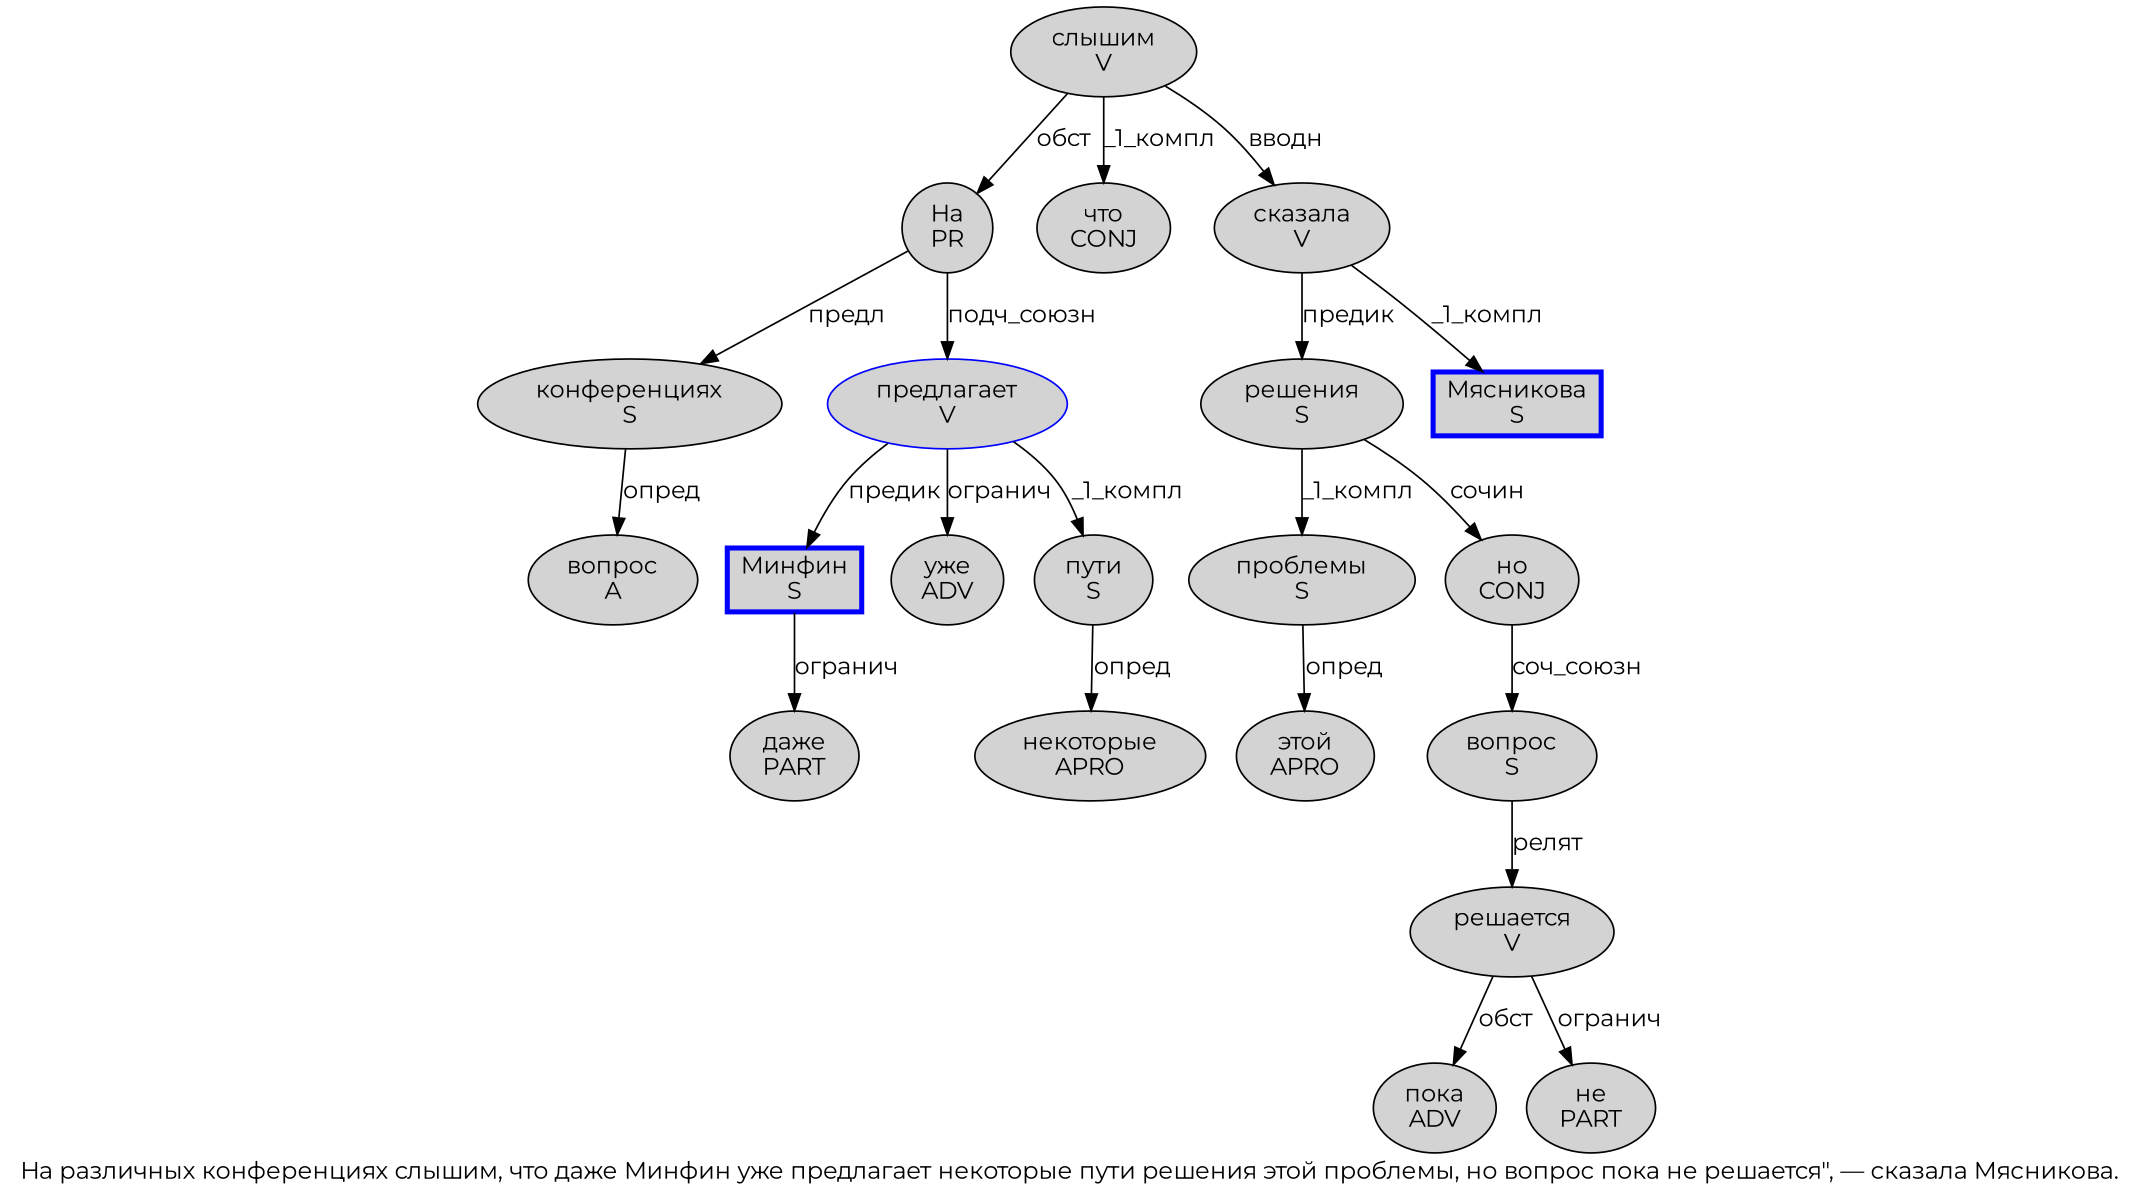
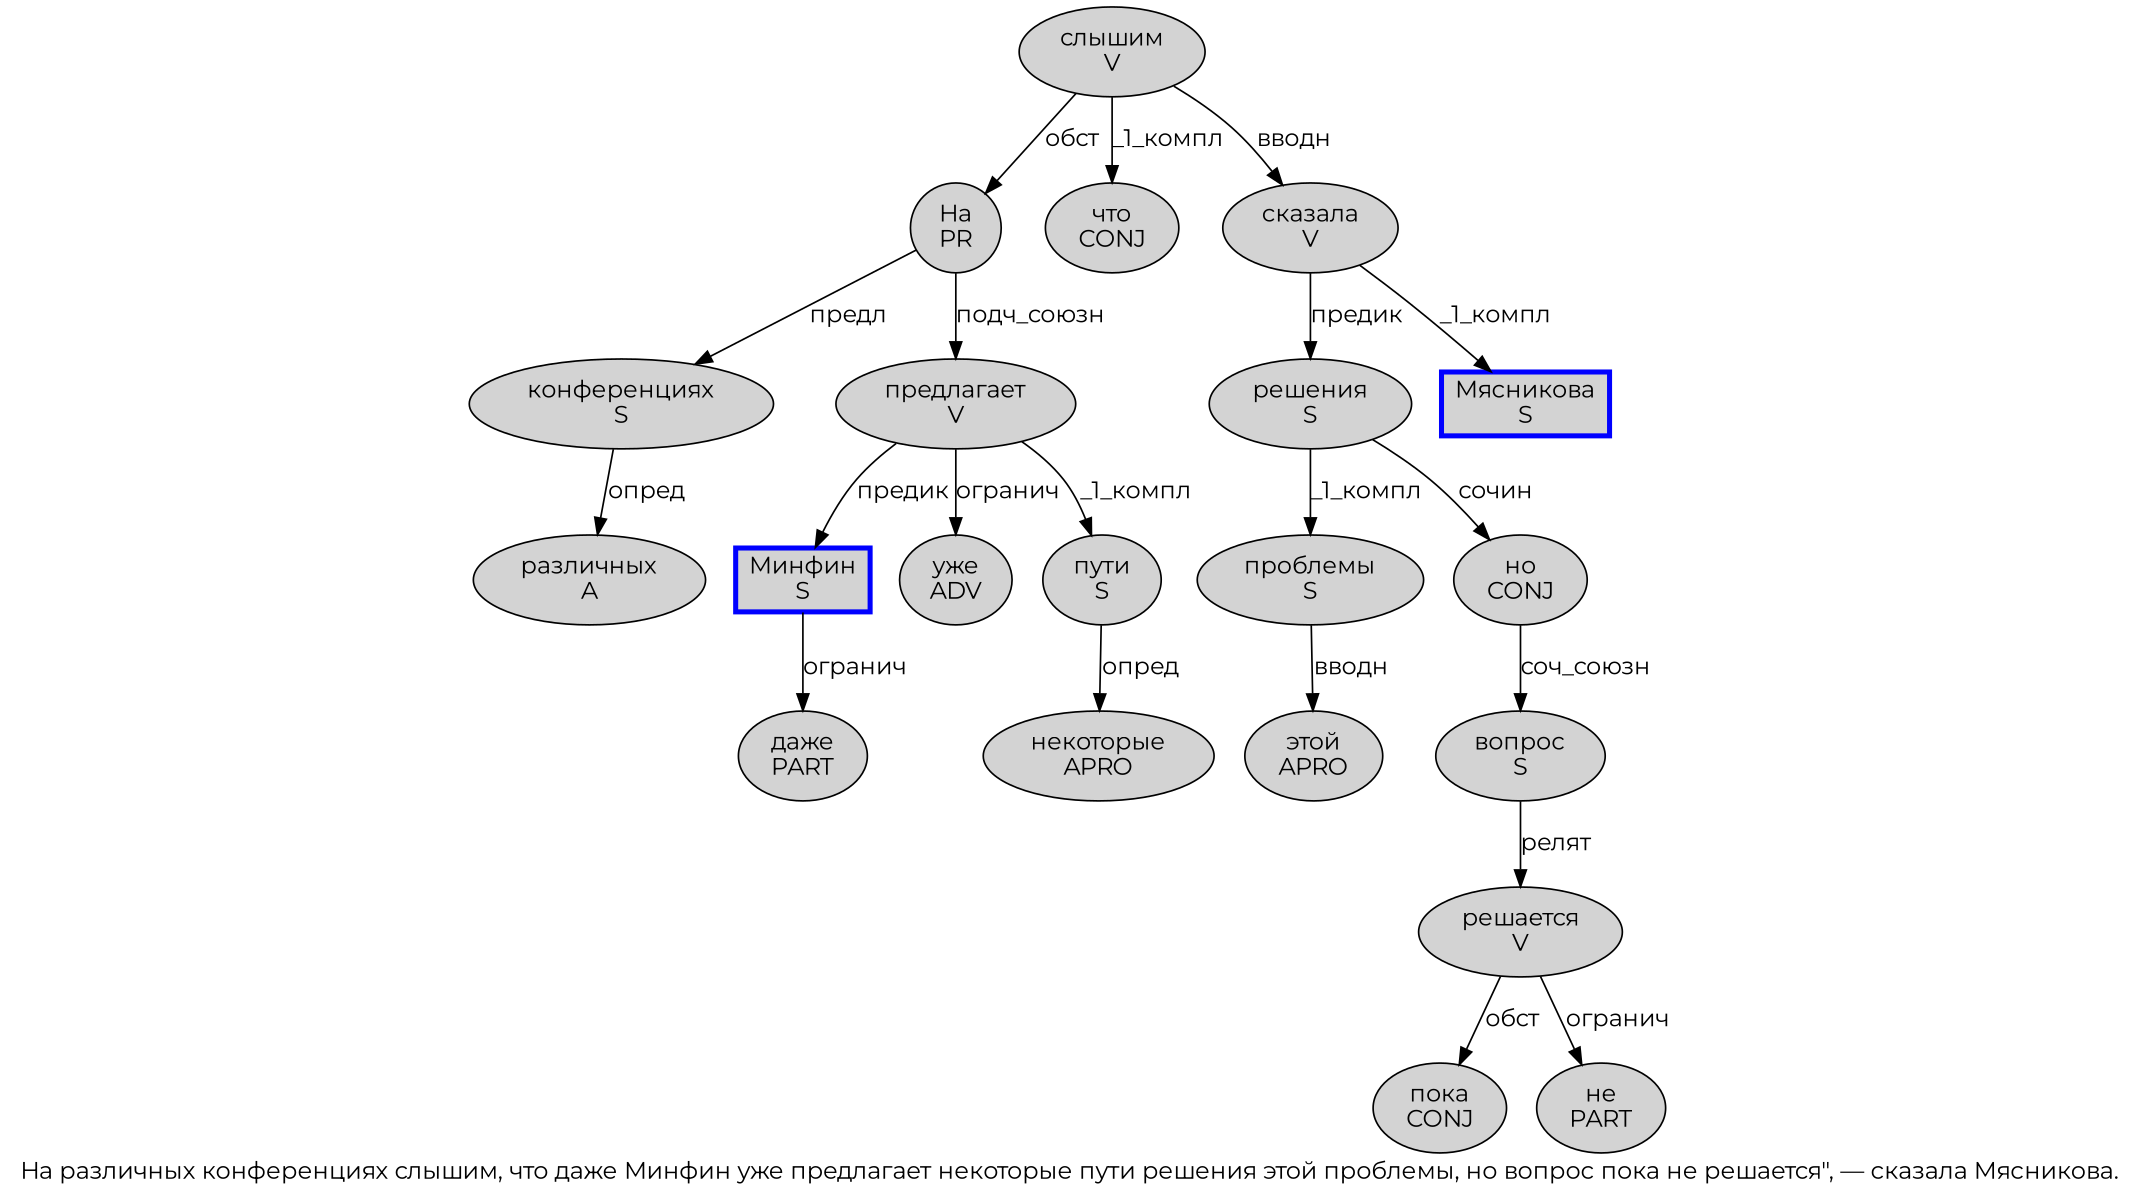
(947, 404) -> (956, 404)
(613, 580) -> (589, 580)
(1344, 668) -> (1352, 668)
(1435, 1108) -> (1440, 1108)
